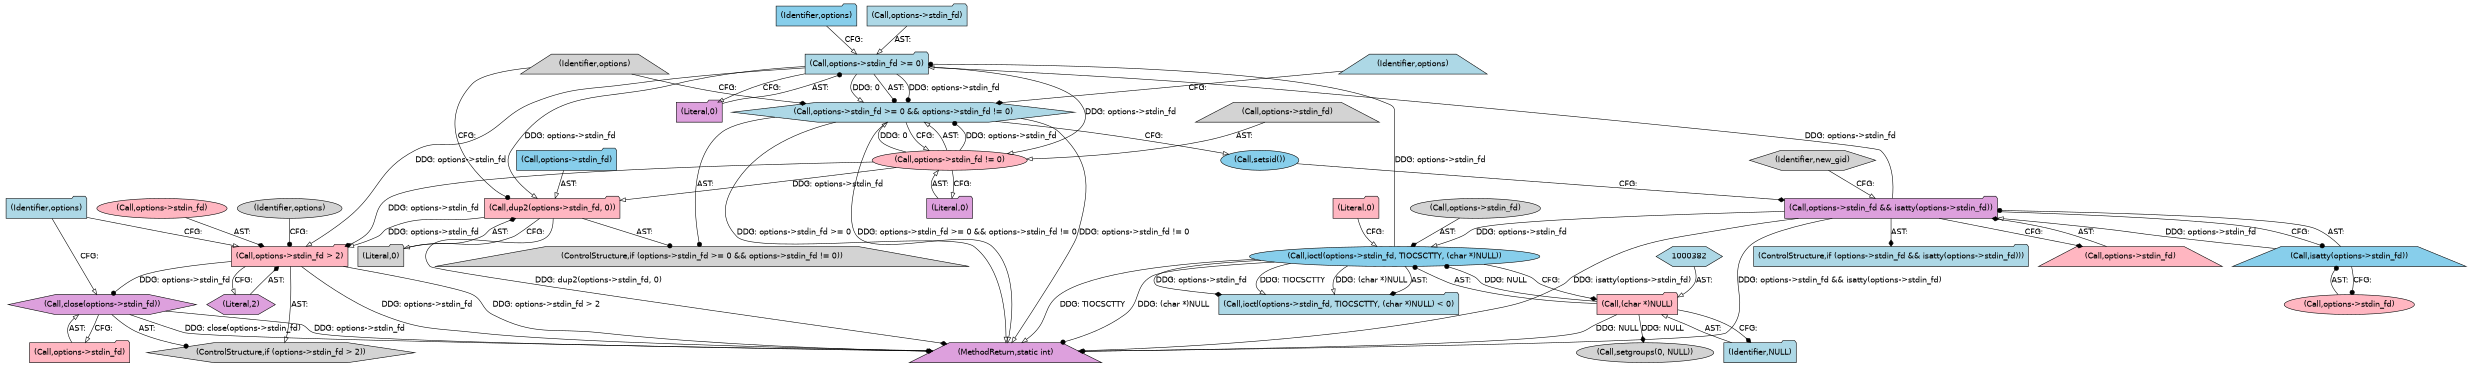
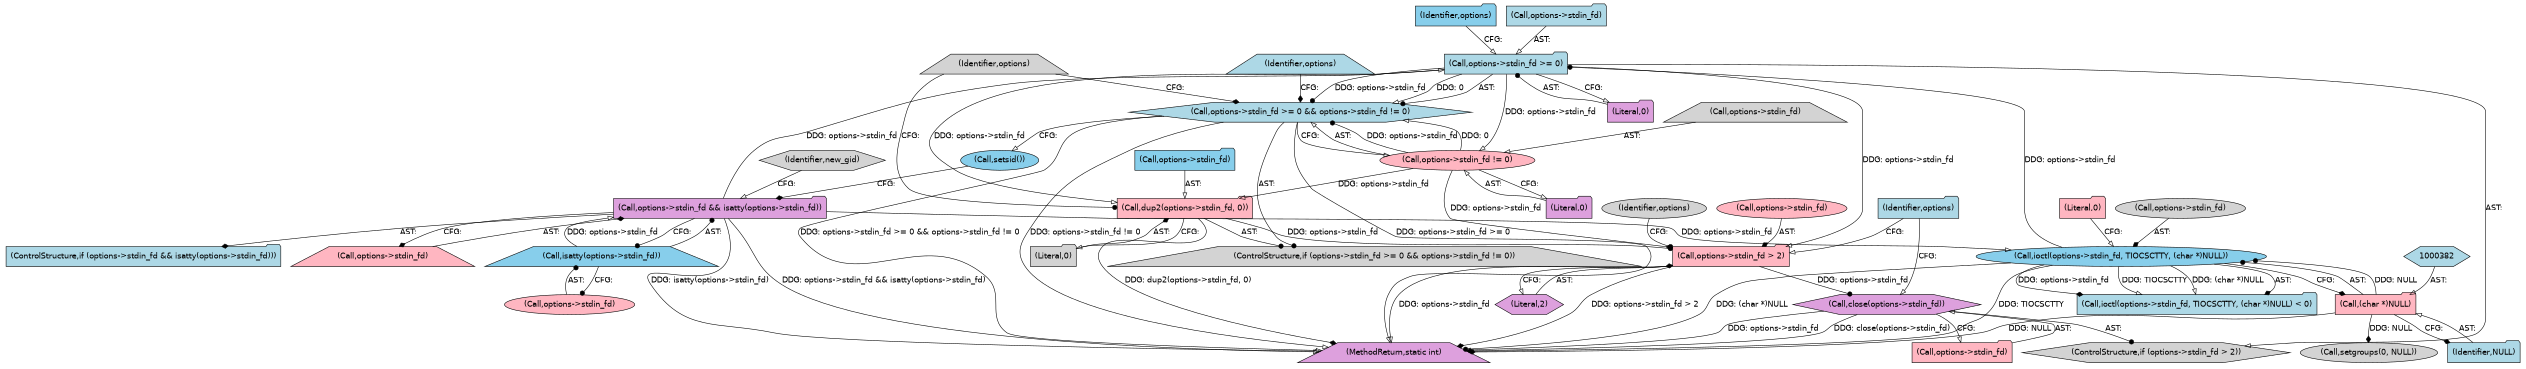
(416, 220) -> (1445, 245)
(291, 302) -> (2255, 76)
